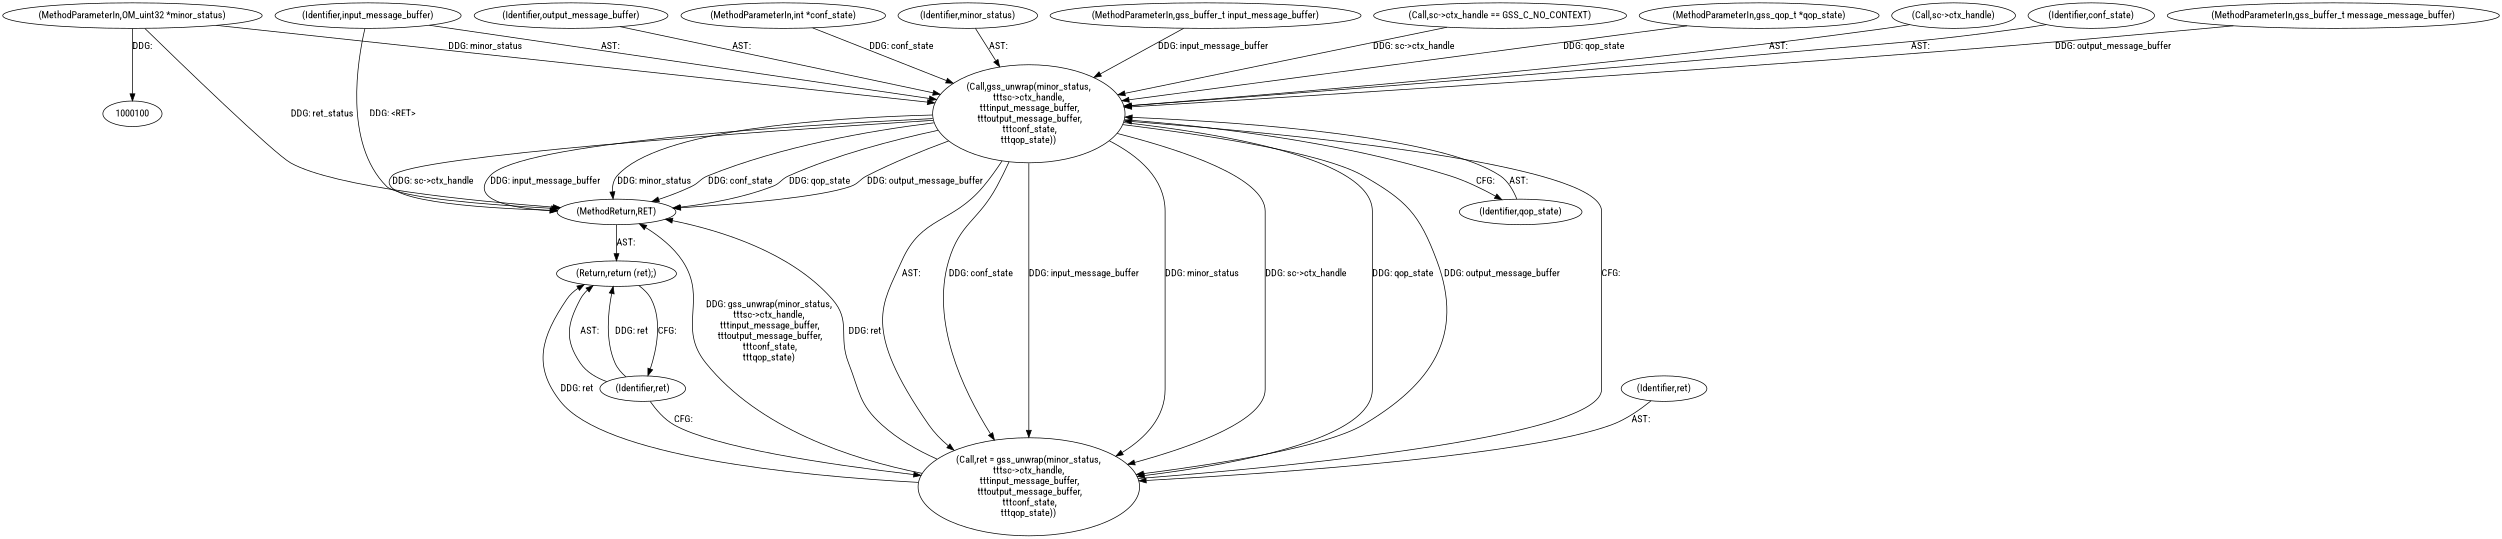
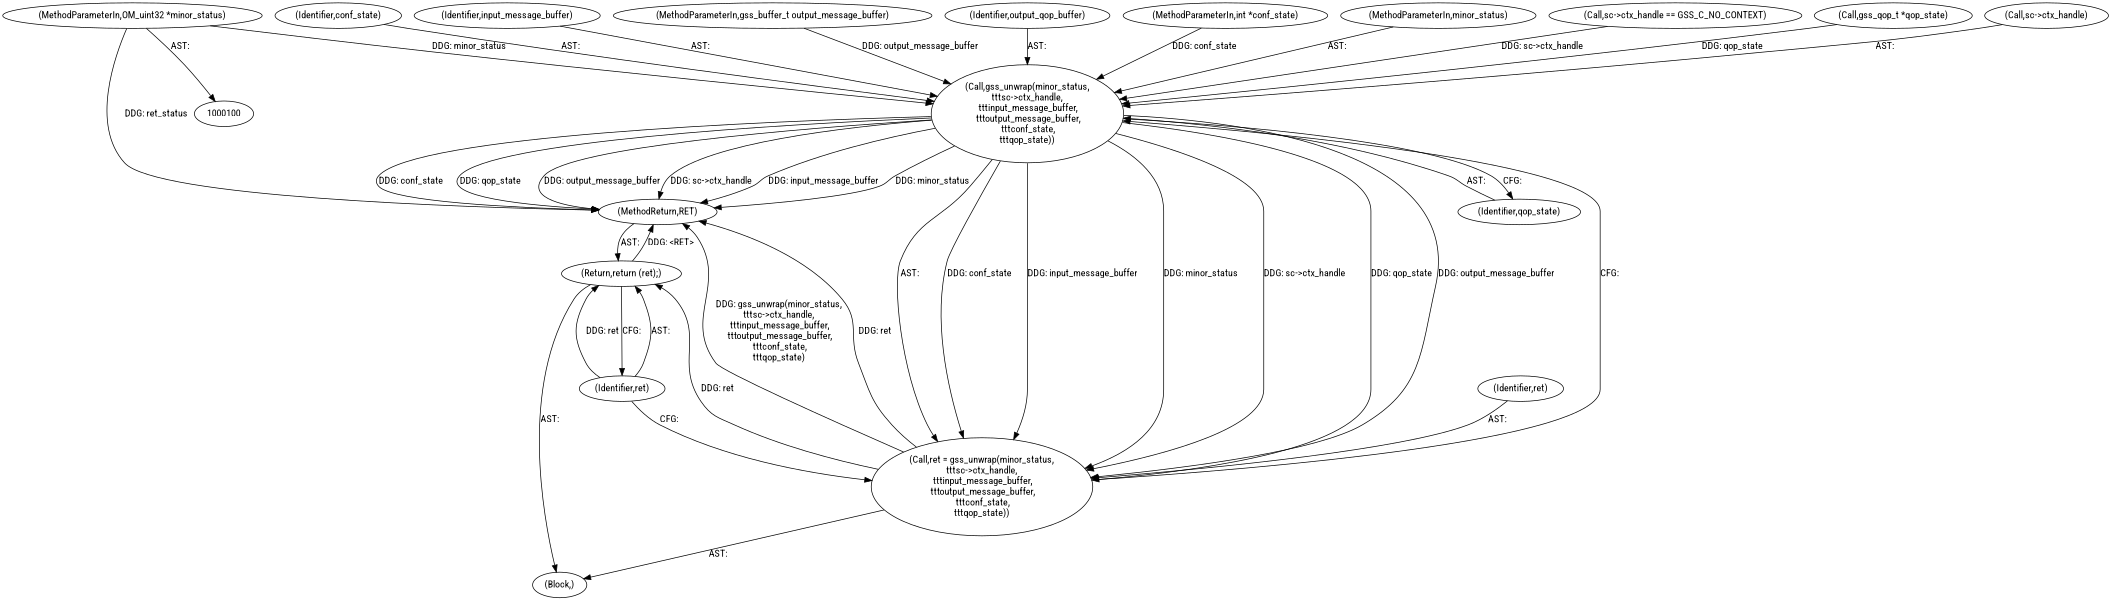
(571, 16) -> (1027, 16)
(968, 16) -> (1438, 16)
(1206, 16) -> none
(1759, 16) -> (1893, 16)
(2333, 16) -> (773, 16)
(143, 46) -> (181, 46)
(382, 180) -> (643, 247)
none -> (560, 585)
